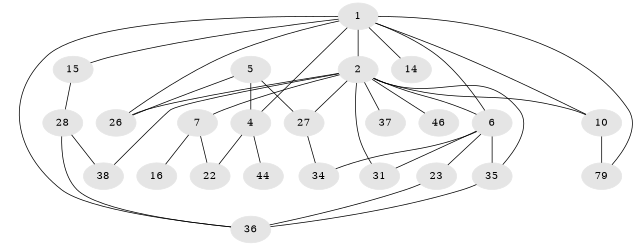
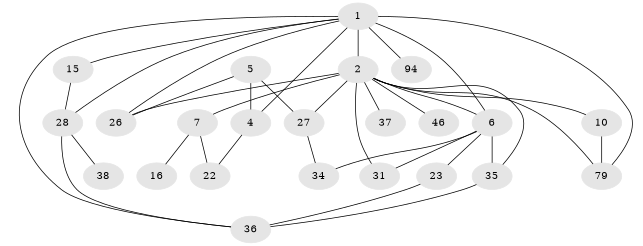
(482, 65) -> (200, 47)
(411, 70) -> (411, 70)
(179, 107) -> (523, 106)
(263, 176) -> none
